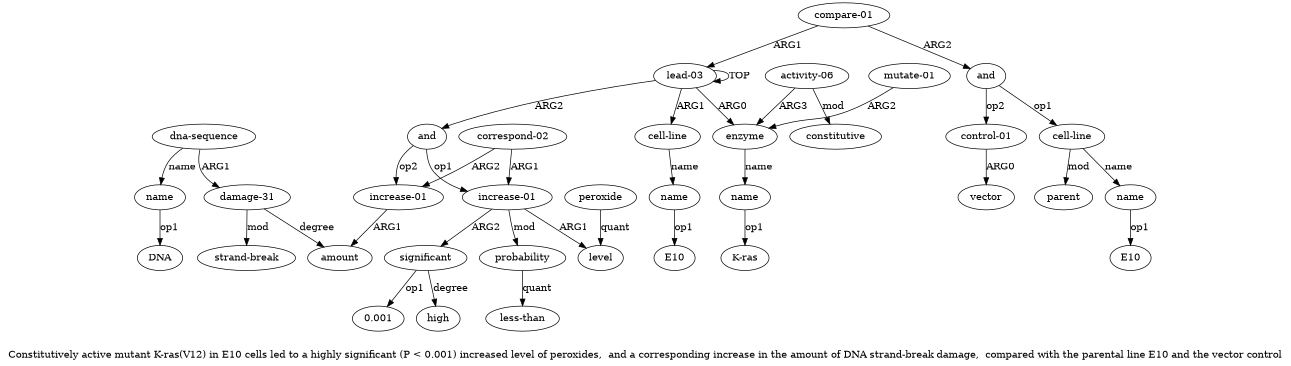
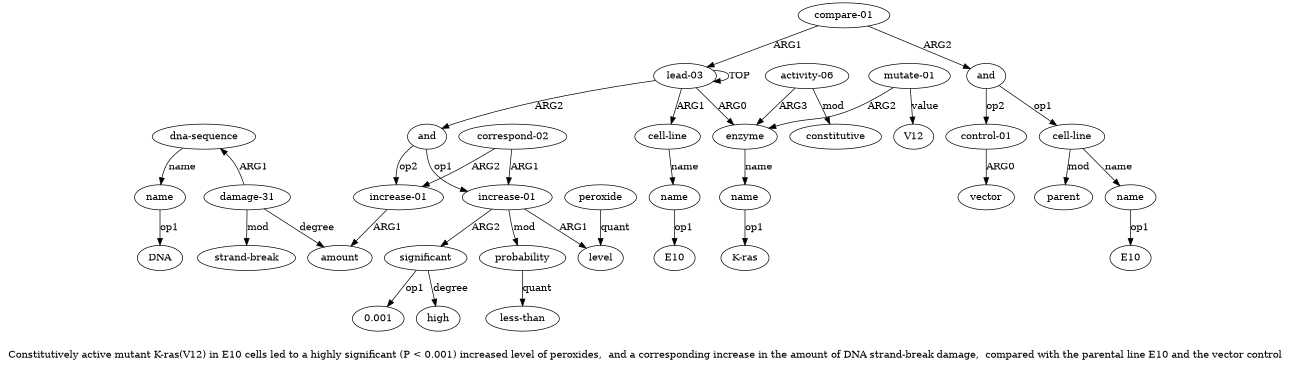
none -> (914, 137)
(200, 169) -> (237, 168)
